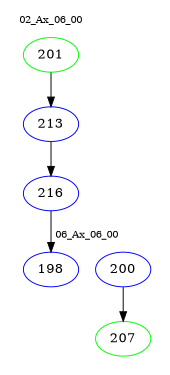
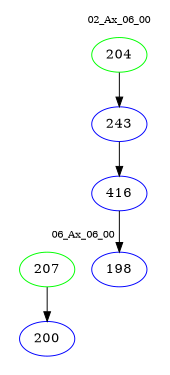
(51, 55) -> (119, 55)
(51, 124) -> (119, 124)
(51, 193) -> (119, 193)
(123, 299) -> (47, 299)
